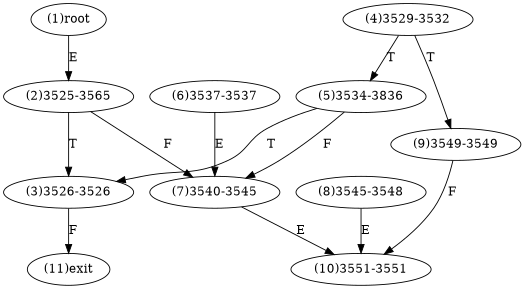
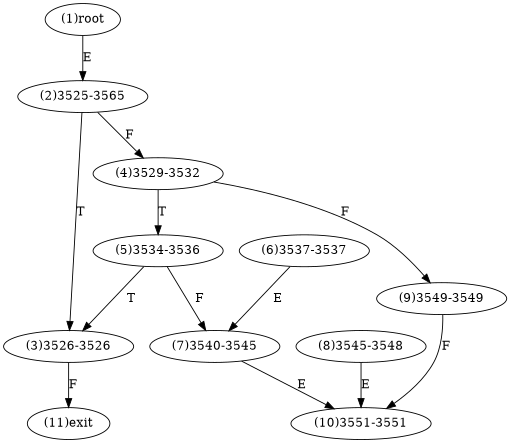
(431, 58) -> (345, 212)
(361, 97) -> (158, 251)
(138, 142) -> (117, 132)
